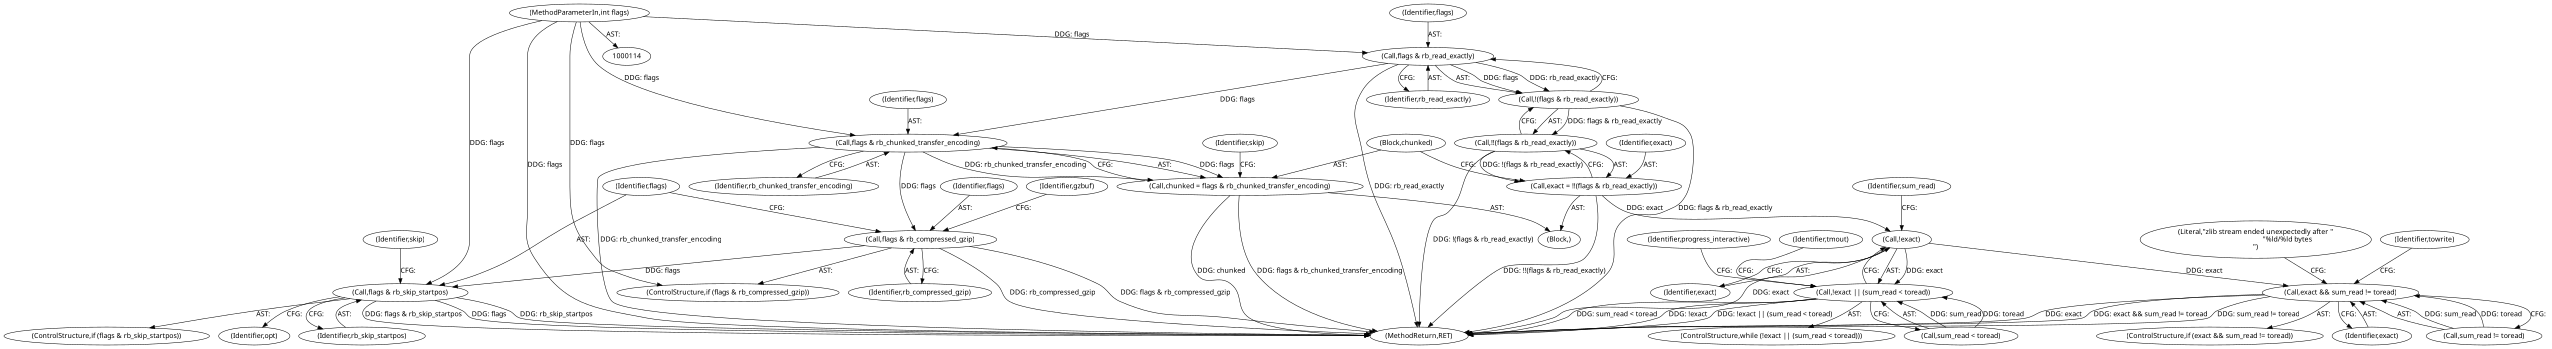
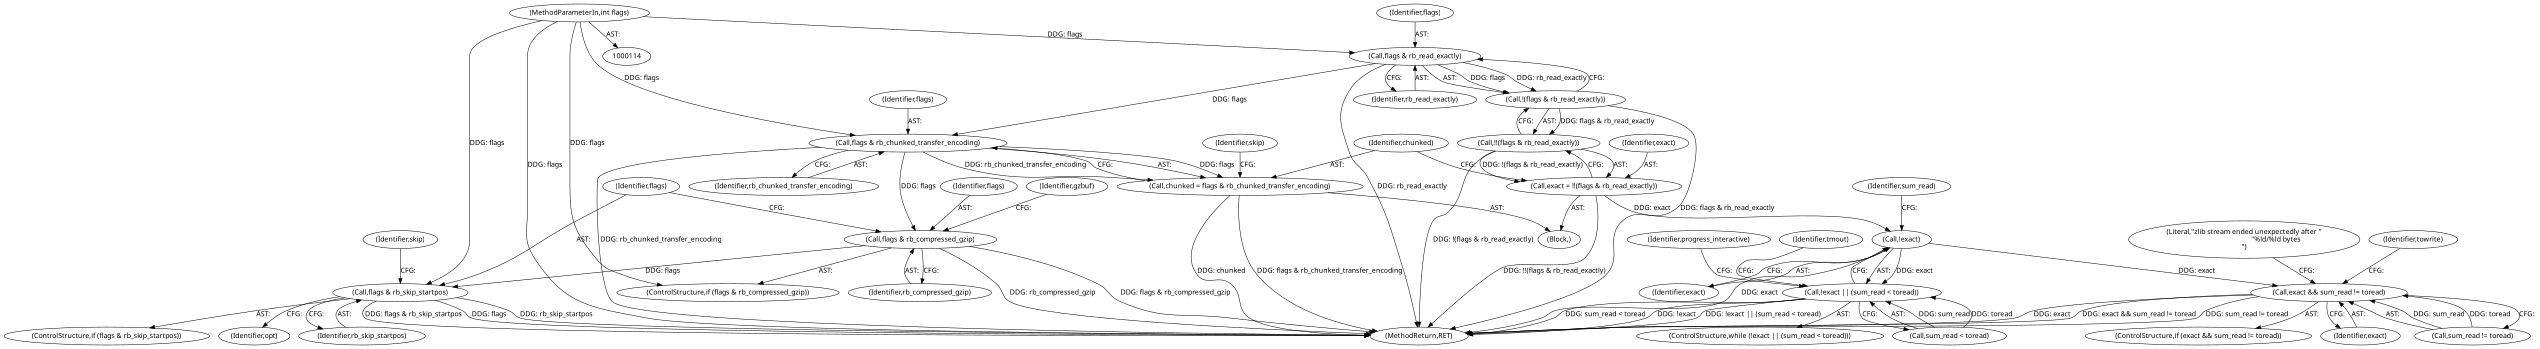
(1406, 143) -> (1401, 143)
